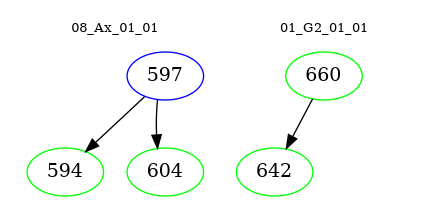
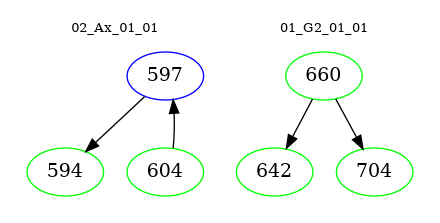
(115, 29) -> (115, 29)
(156, 117) -> (174, 131)
none -> (375, 172)
